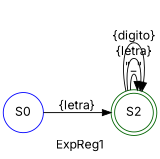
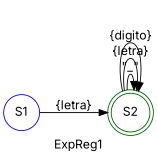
(23, 113) -> (22, 113)
